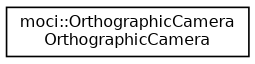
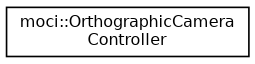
(128, 32) -> (128, 32)
